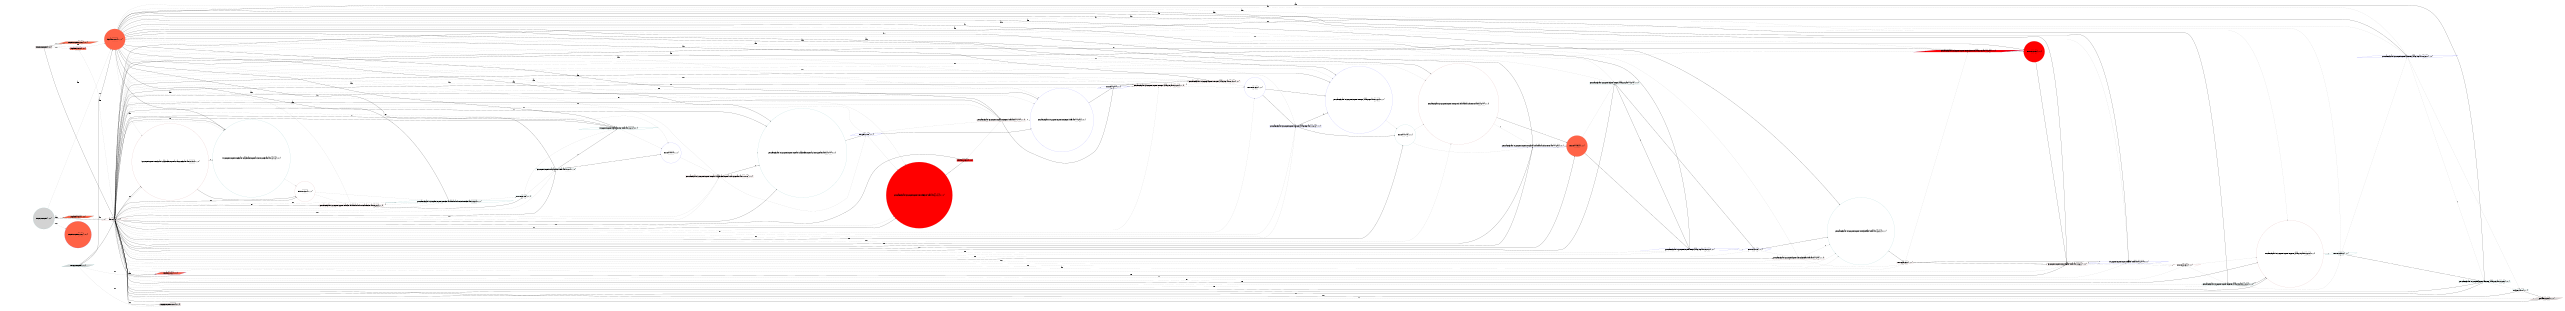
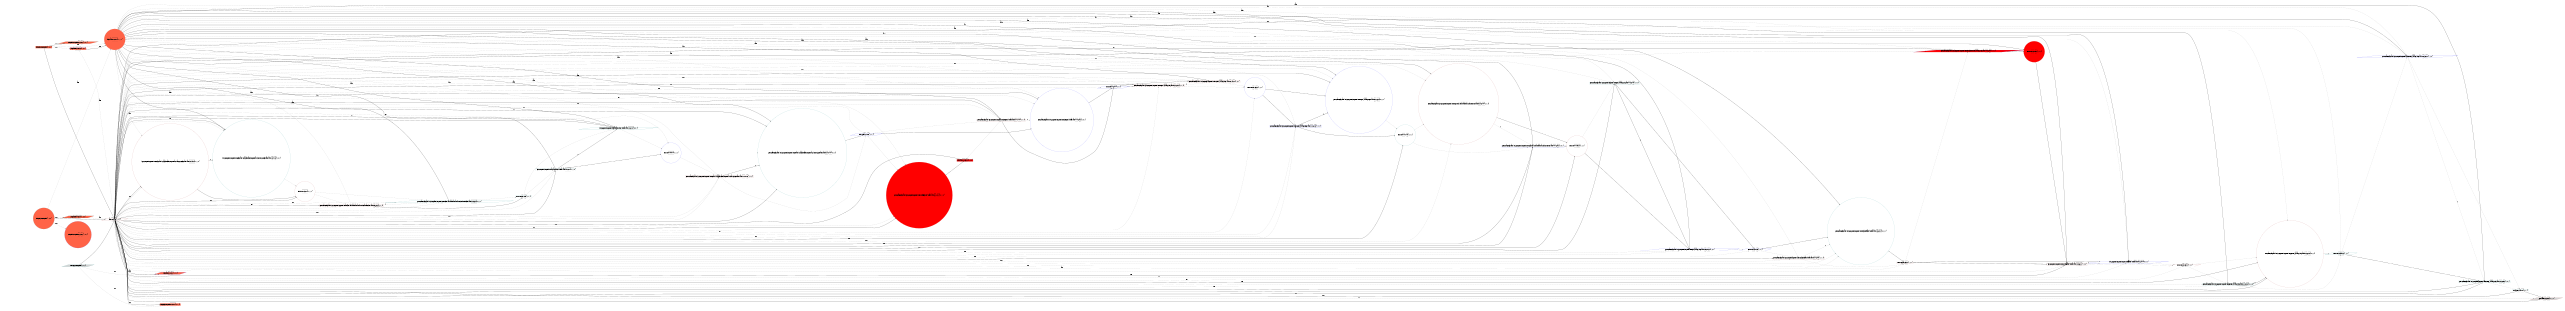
(44, 47) -> (44, 47)
(1577, 146) -> (1577, 146)
(99, 161) -> (96, 48)
(56, 217) -> (56, 217)
(44, 218) -> (44, 218)
(122, 262) -> (123, 262)
(170, 305) -> (170, 305)
